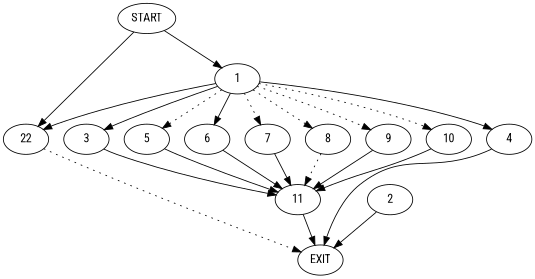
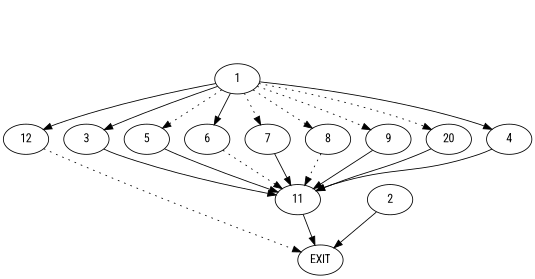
(147, 18) -> none
(26, 139) -> (26, 139)
(449, 139) -> (449, 139)
(408, 165) -> (408, 170)
(249, 167) -> (249, 167)
